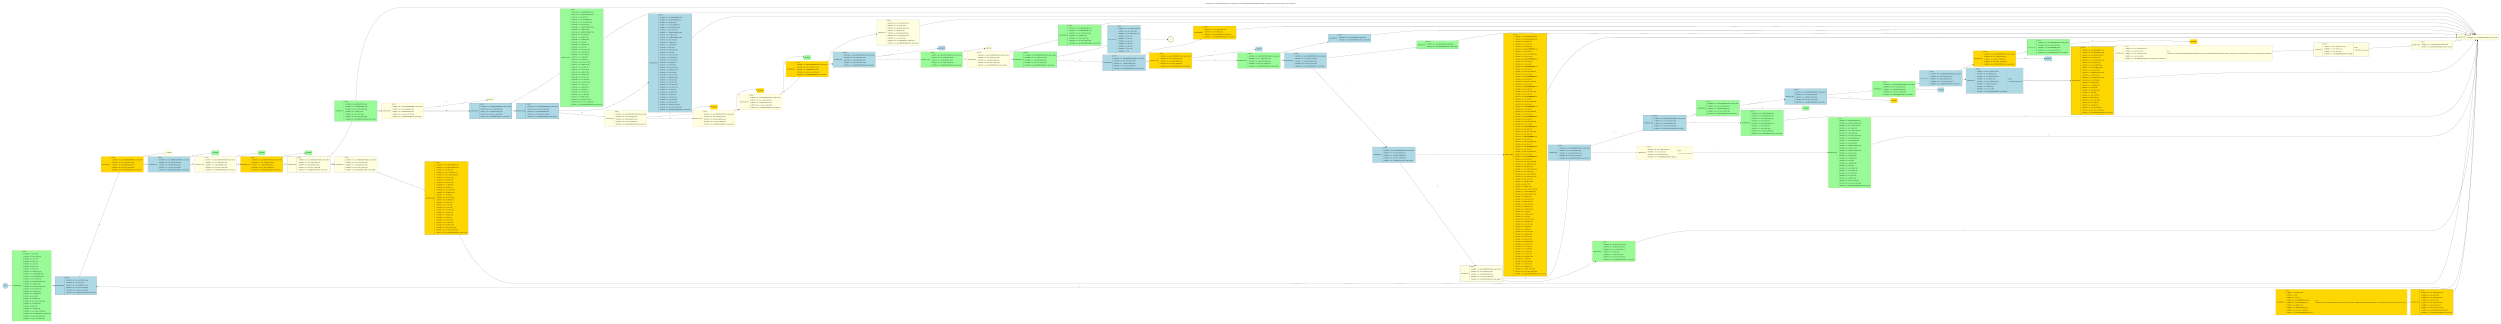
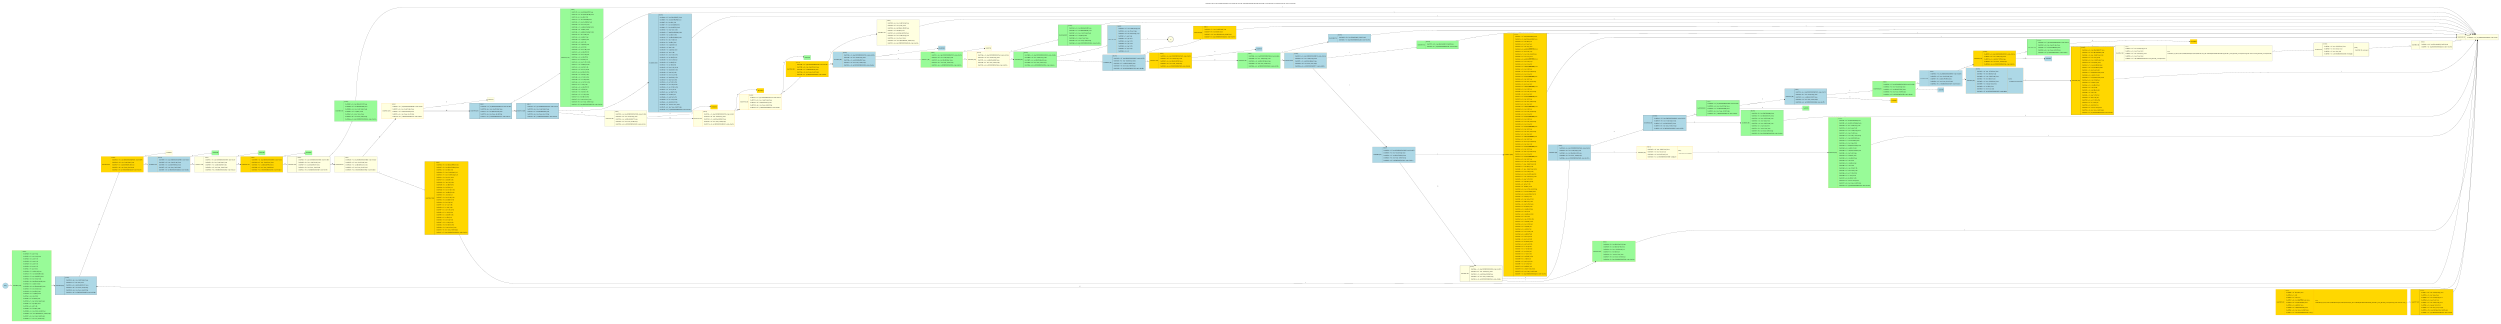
(379, 111) -> (379, 138)
